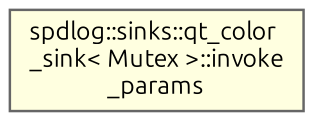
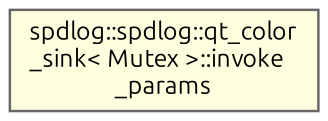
(157, 60) -> (164, 60)
